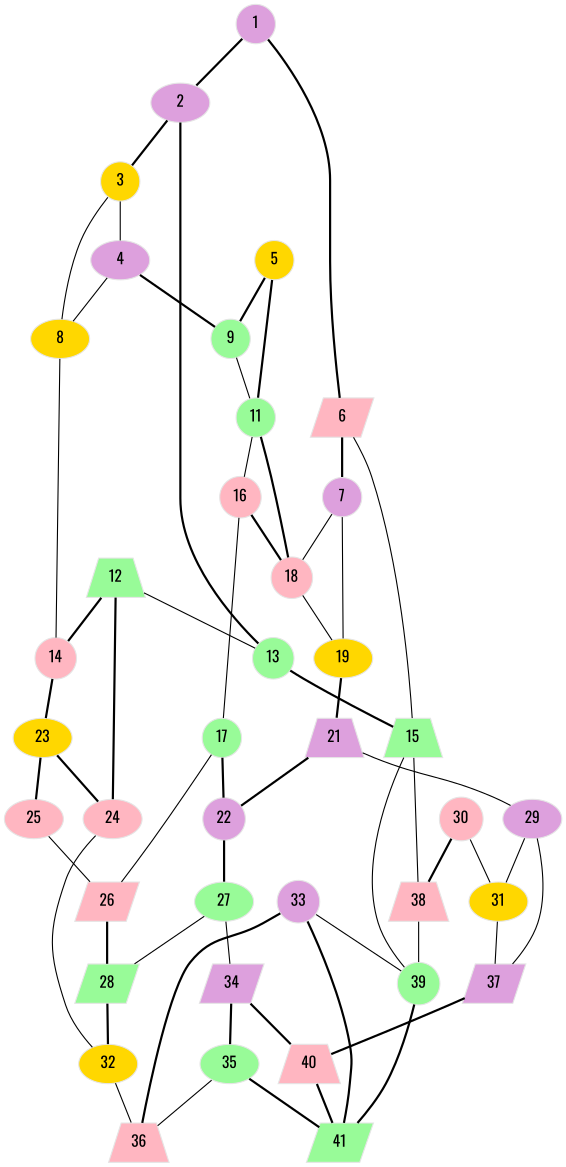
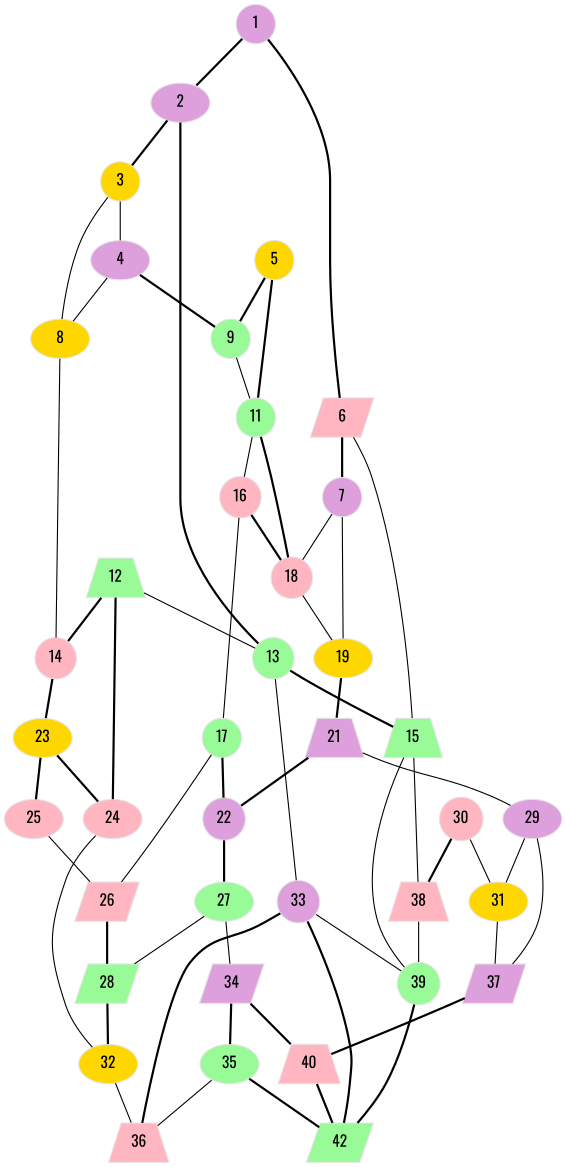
none -> (286, 785)
(340, 1143) -> (340, 1143)
